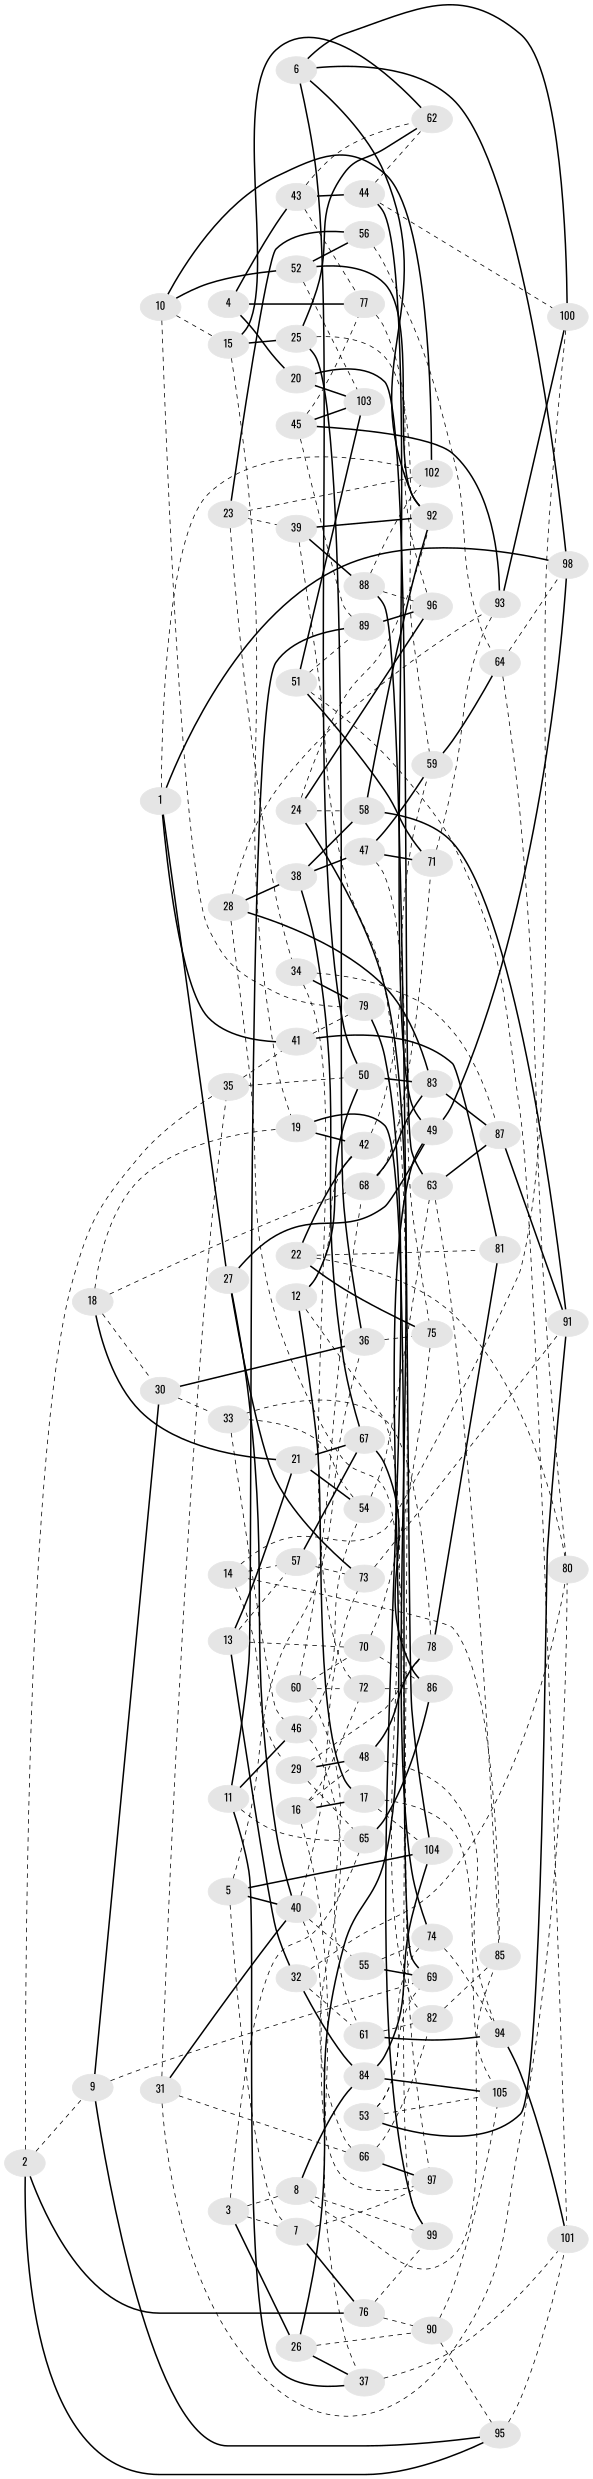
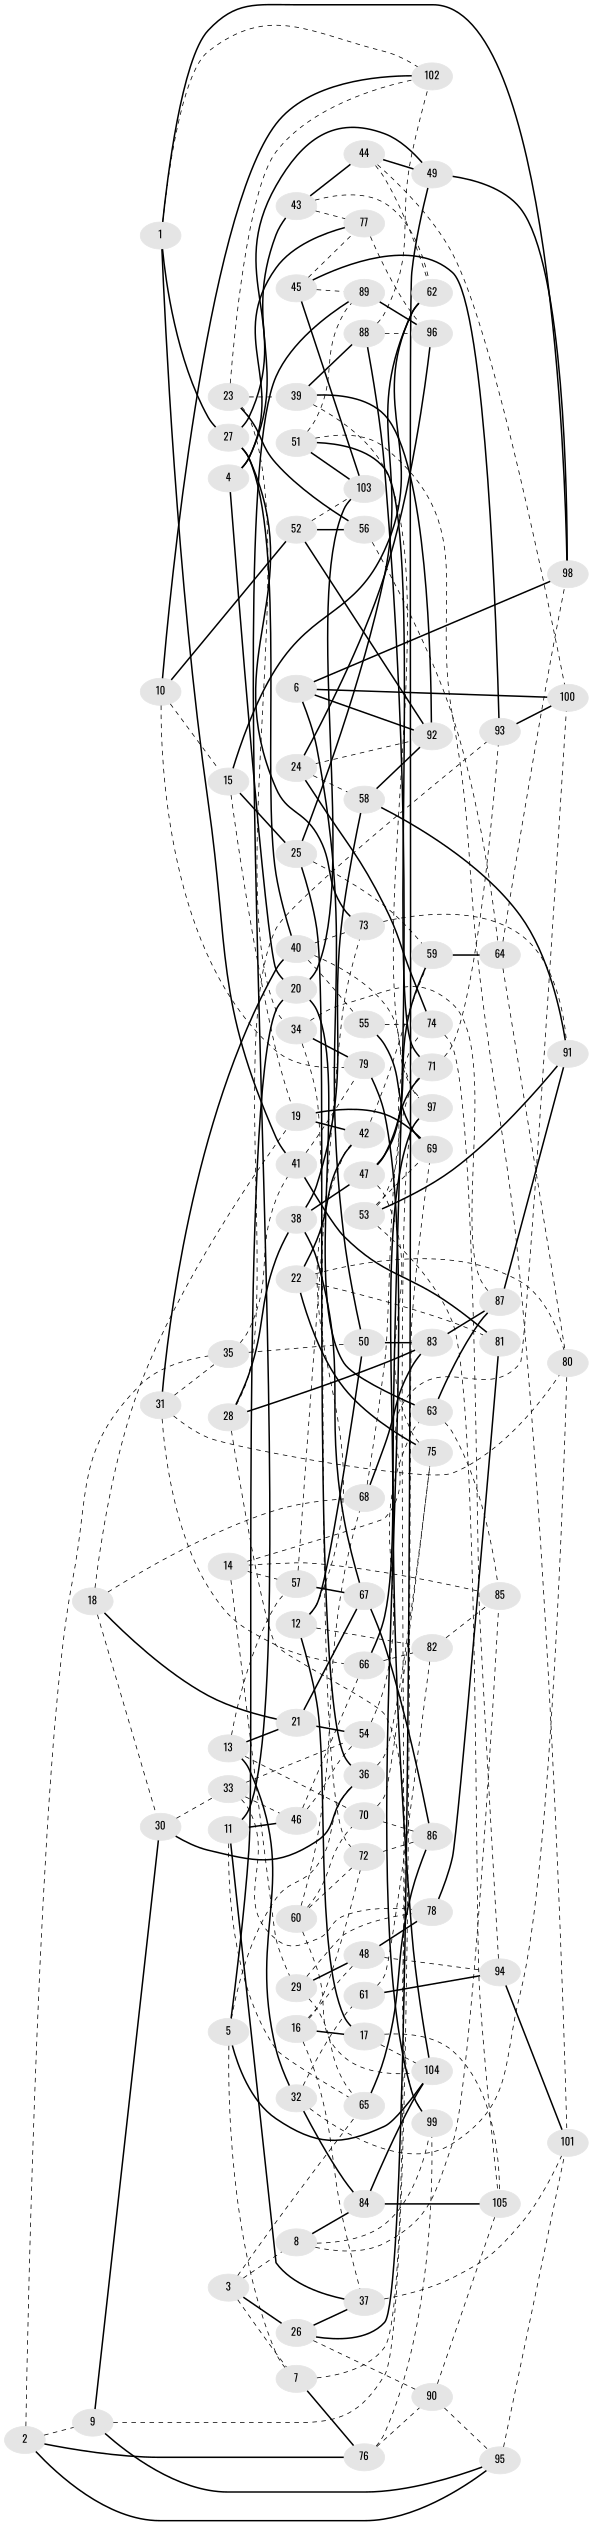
(339, 1793) -> (323, 2011)
(262, 1900) -> (251, 1508)
